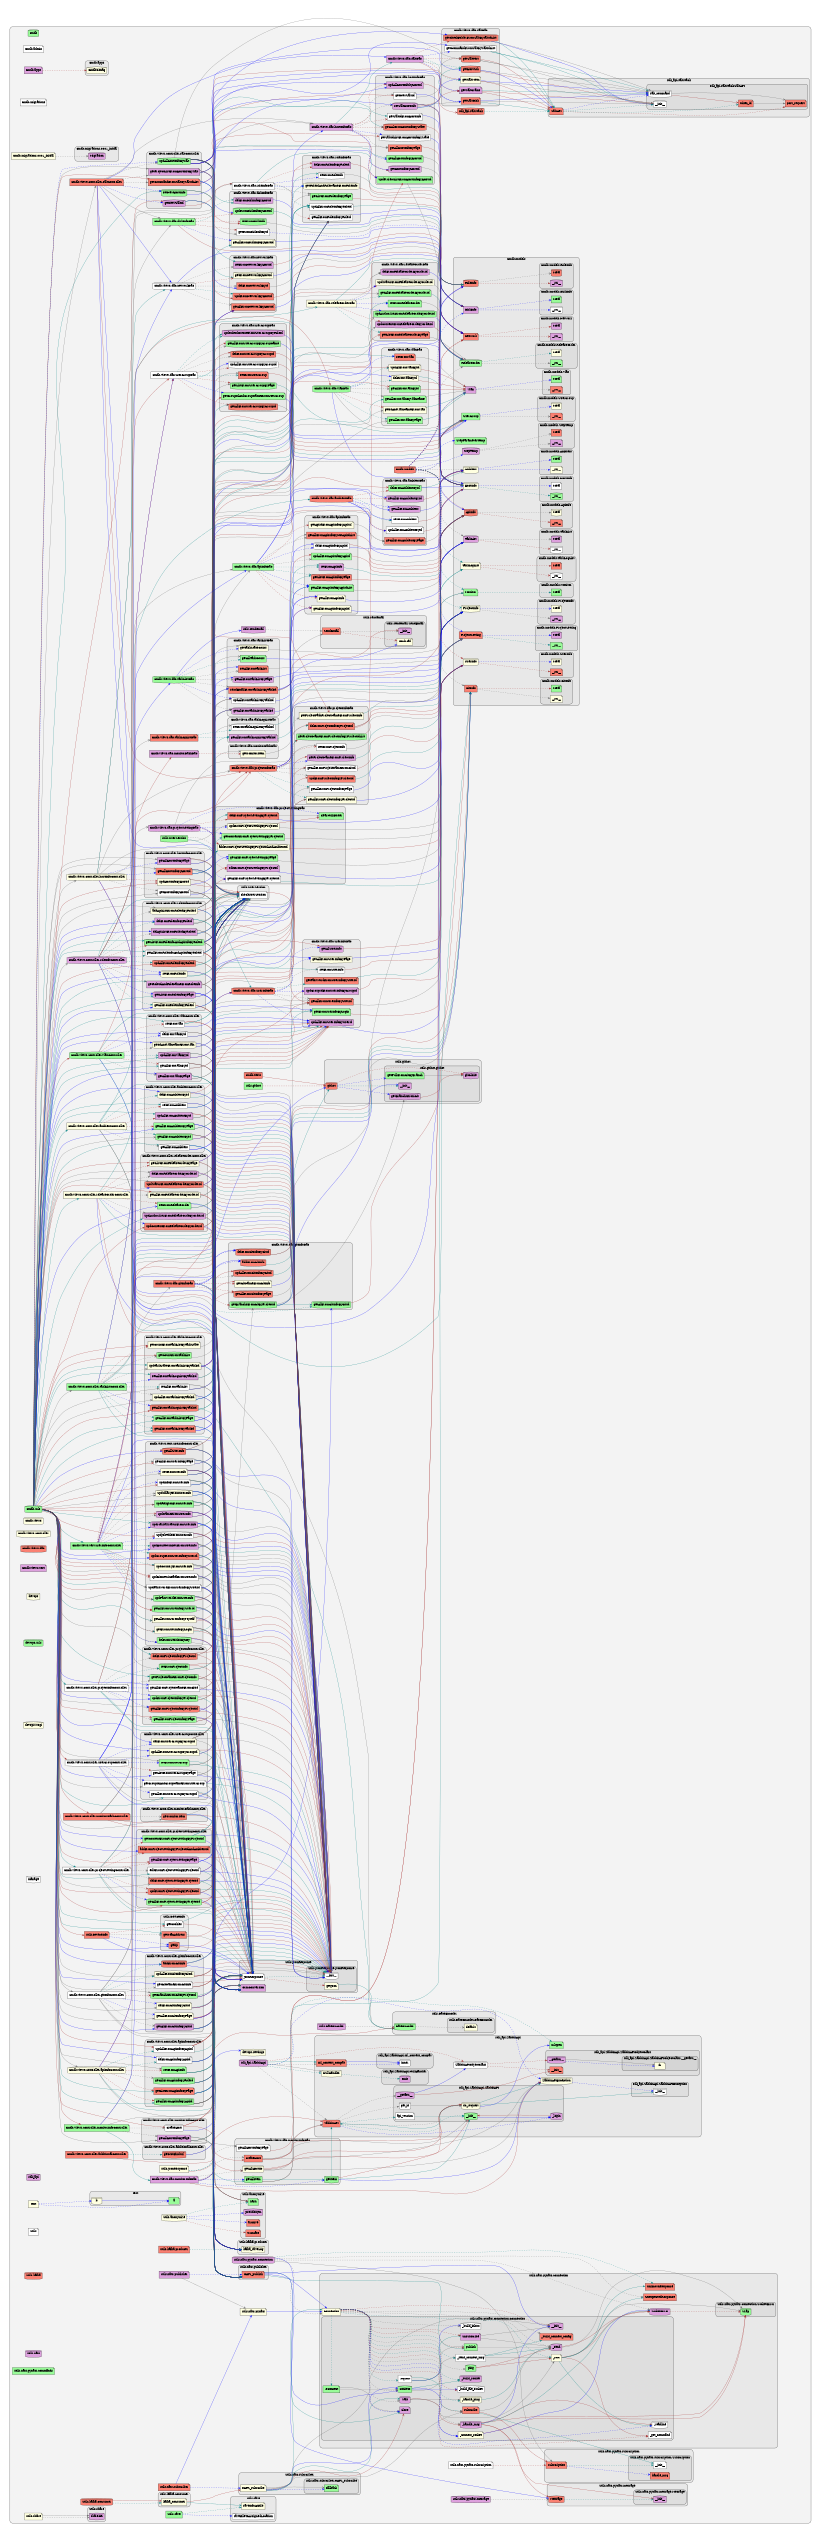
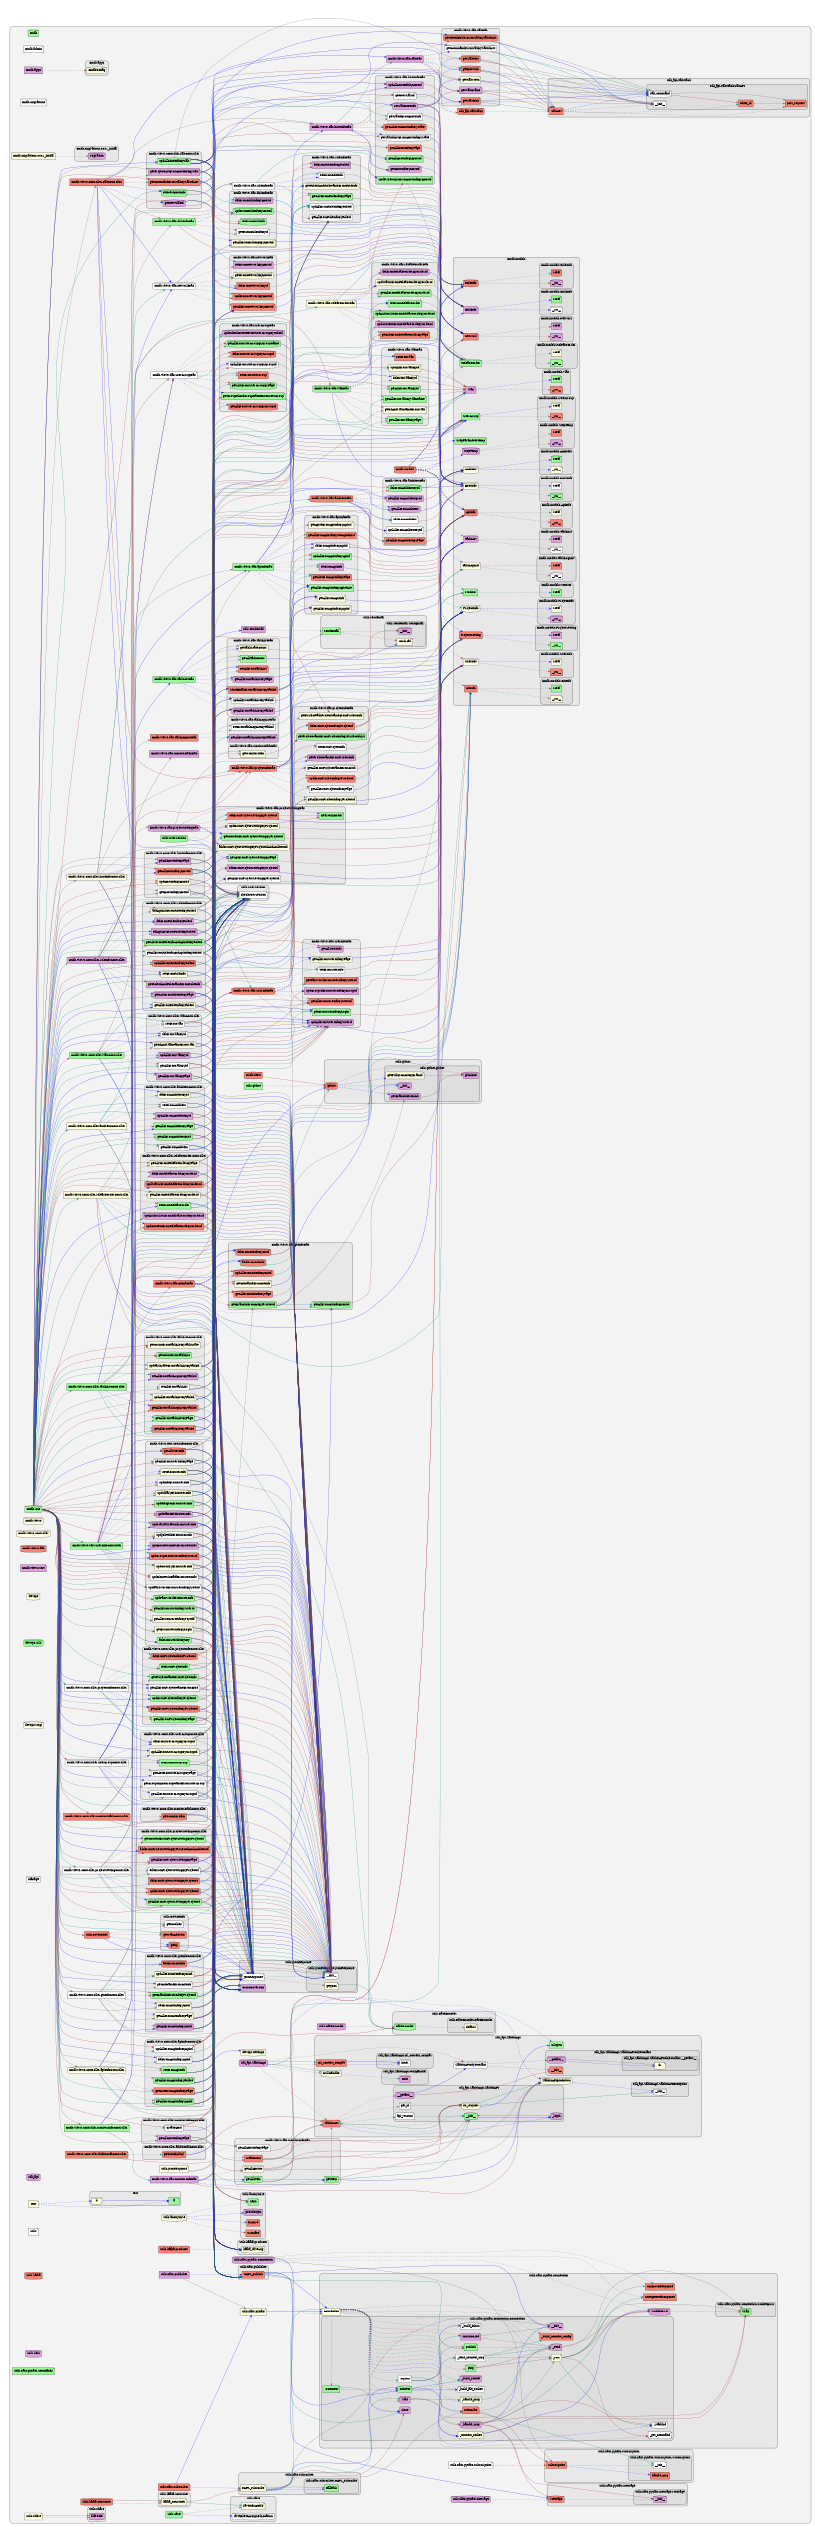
(396, 225) -> (396, 225)
(331, 631) -> (331, 631)
(39, 791) -> (39, 791)
(405, 1075) -> (405, 1075)
